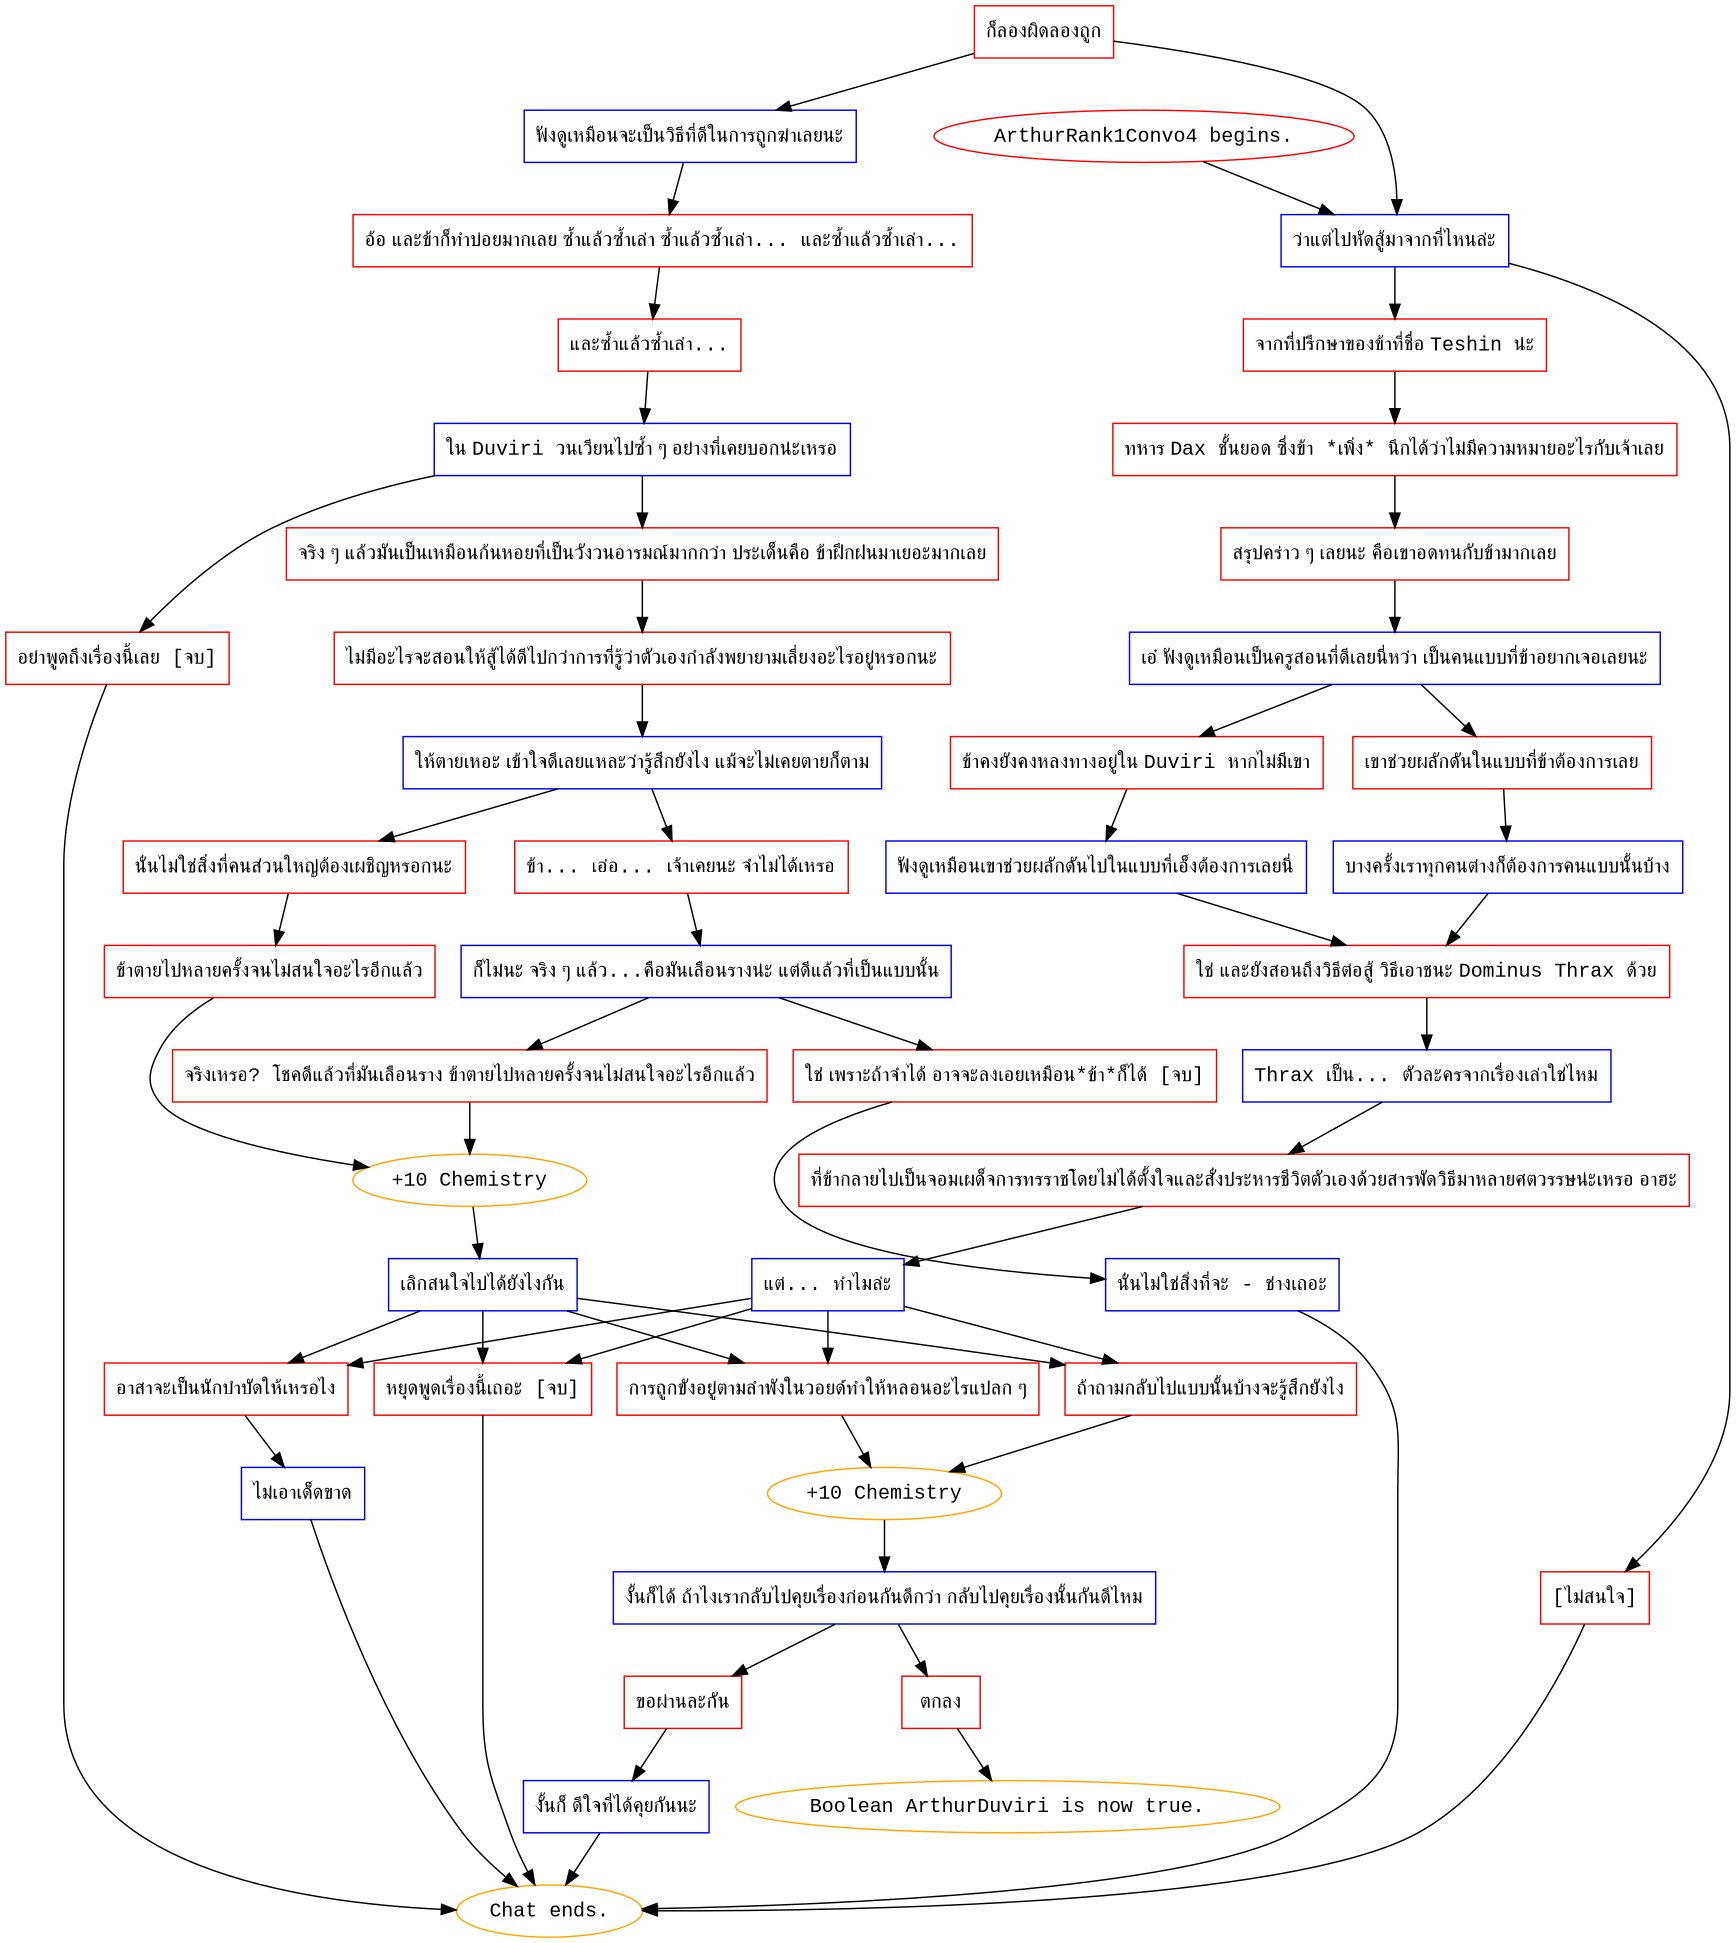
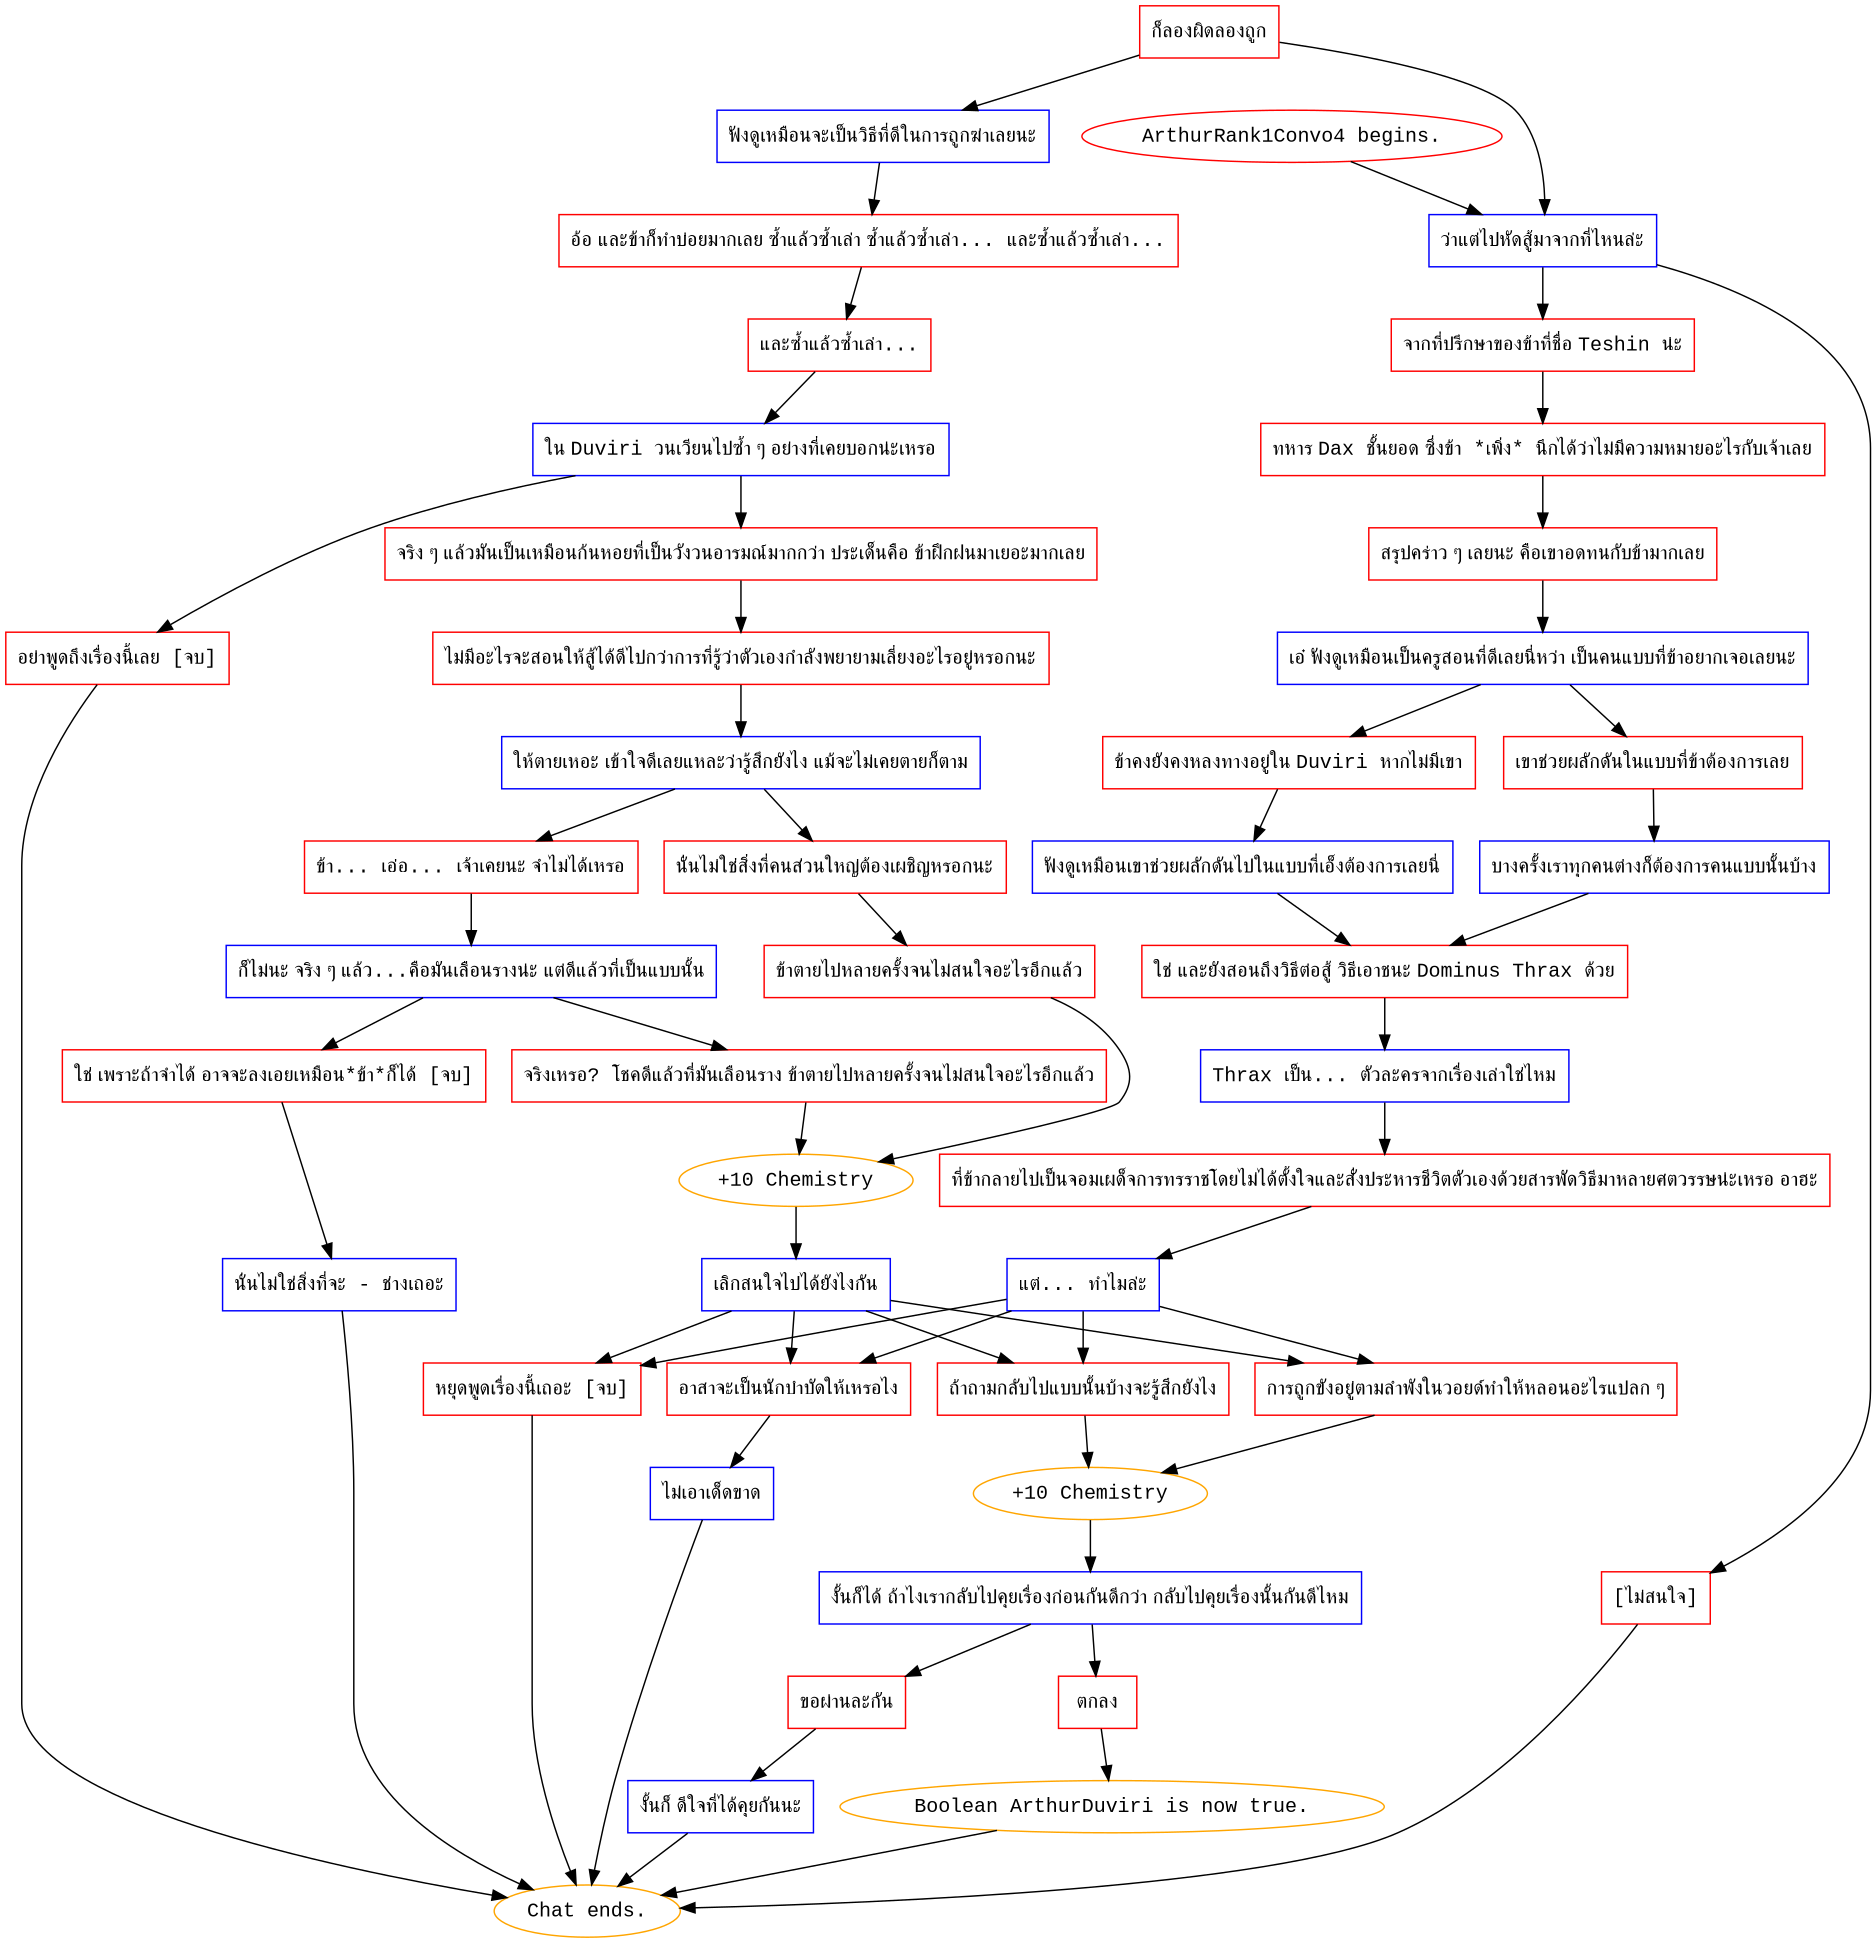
none -> (836, 1861)
